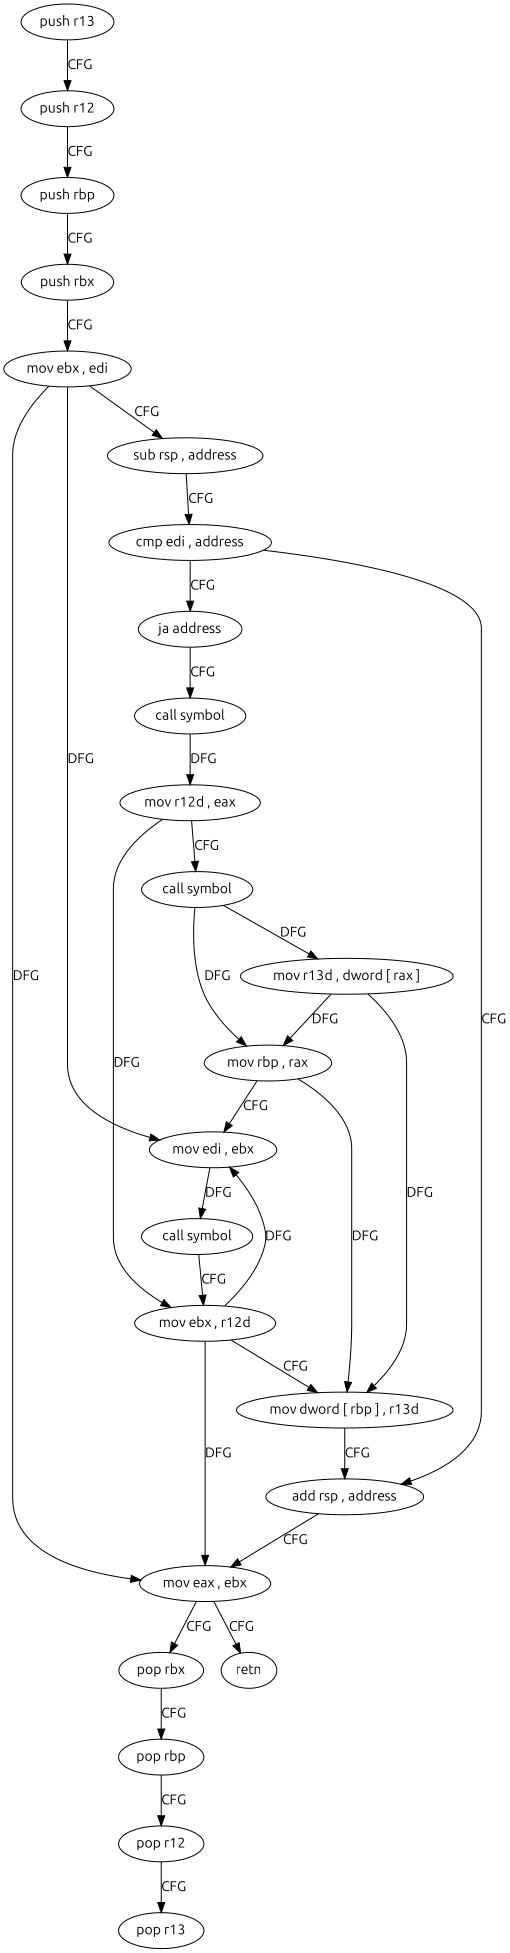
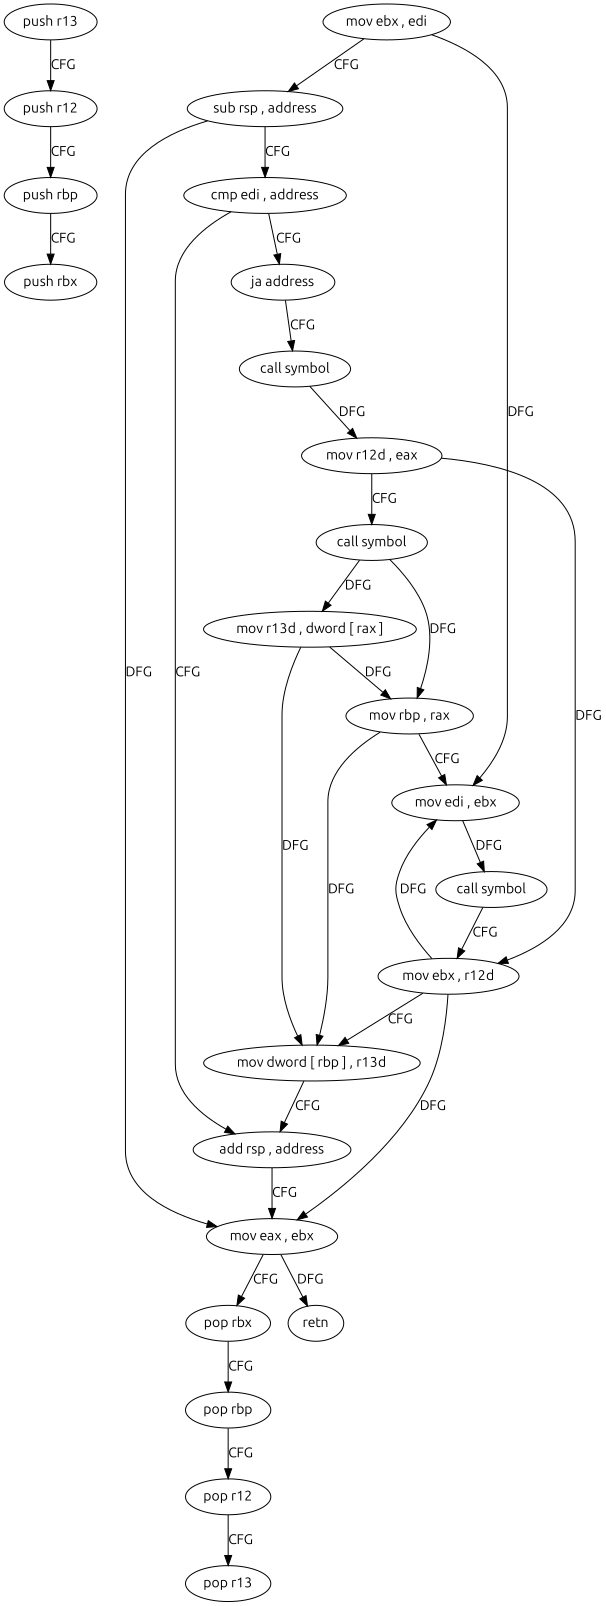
(68, 321) -> none
(13, 1015) -> (125, 672)
(242, 1627) -> (310, 1280)
